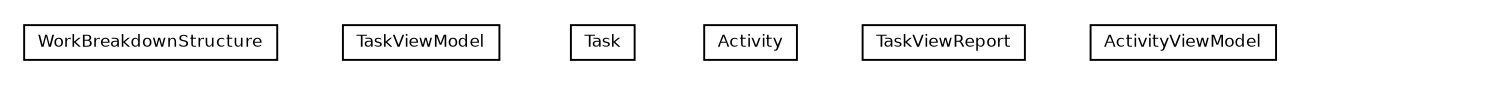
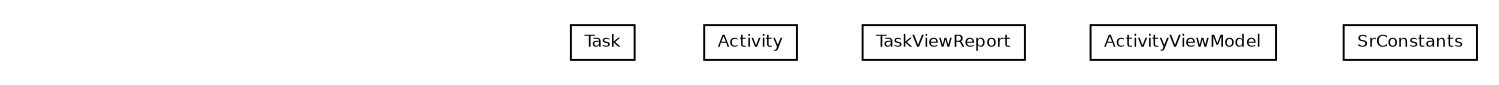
(150, 43) -> none
(420, 43) -> none
none -> (1409, 43)
